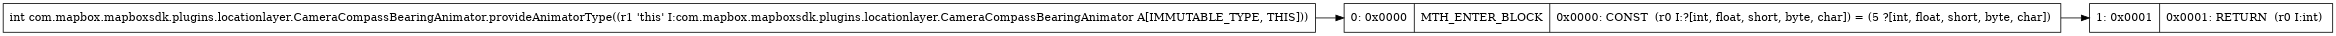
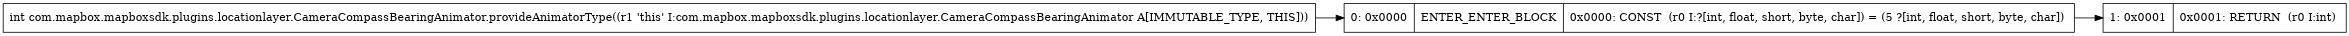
(1482, 18) -> (1489, 18)
